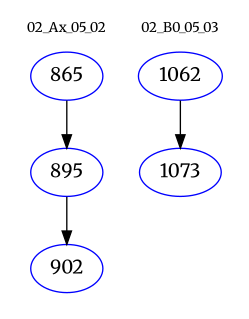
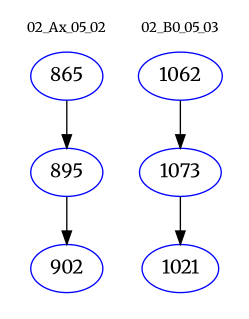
none -> (180, 269)
